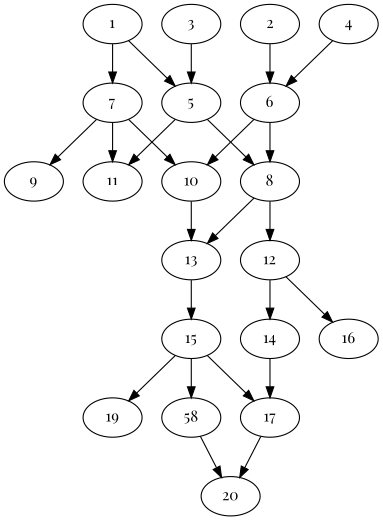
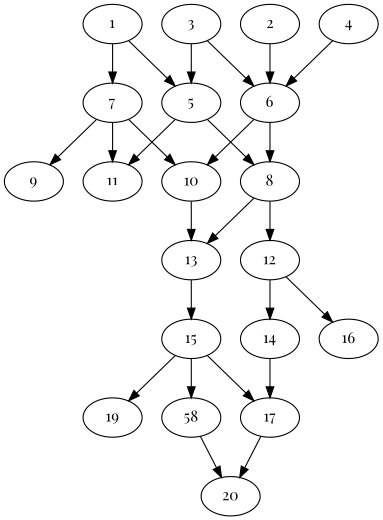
none -> (227, 59)
